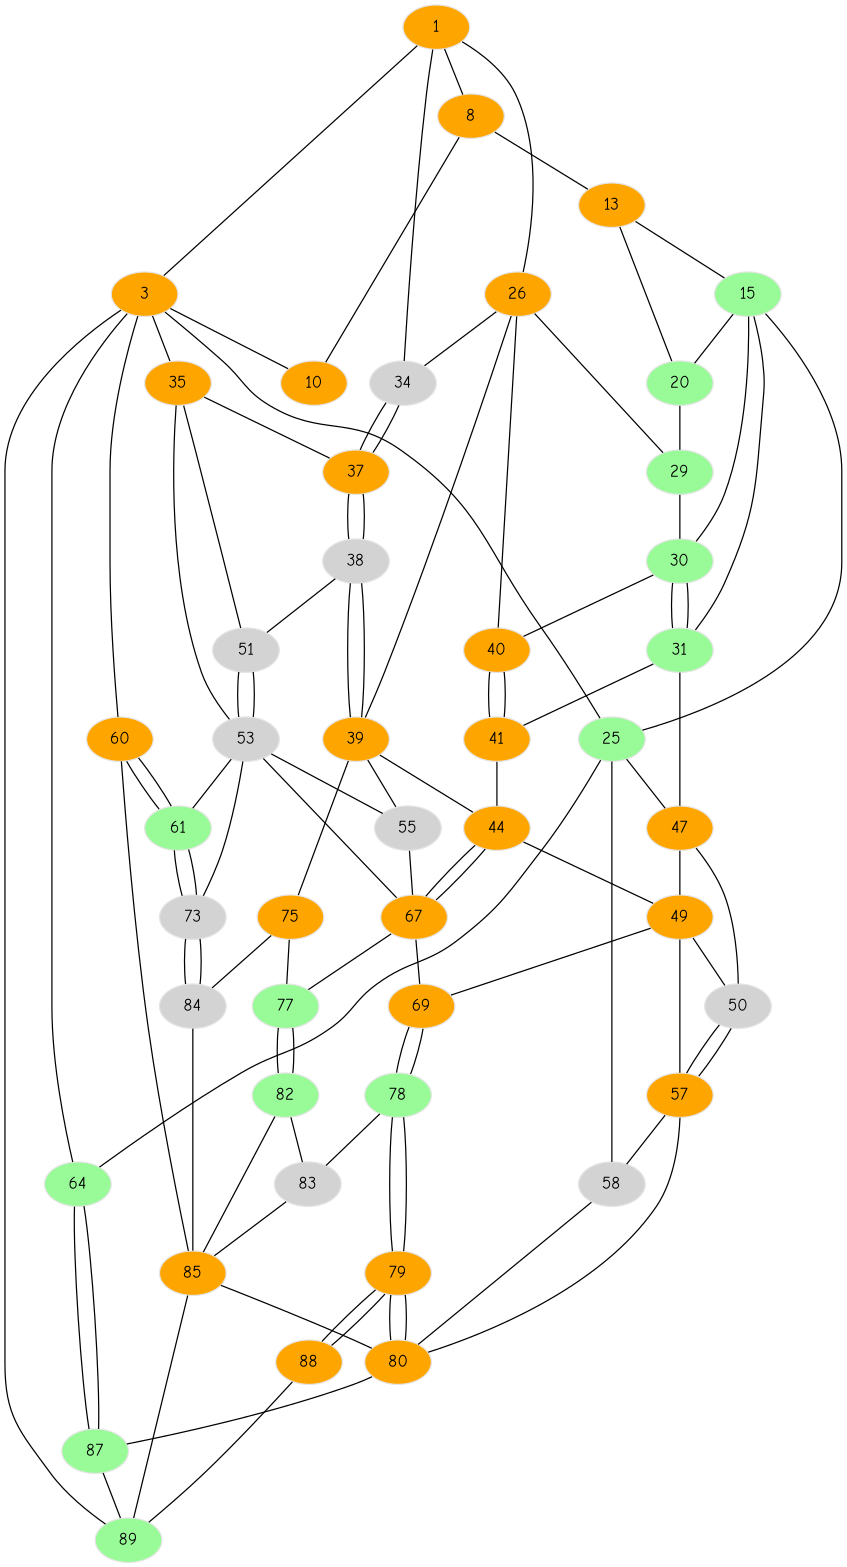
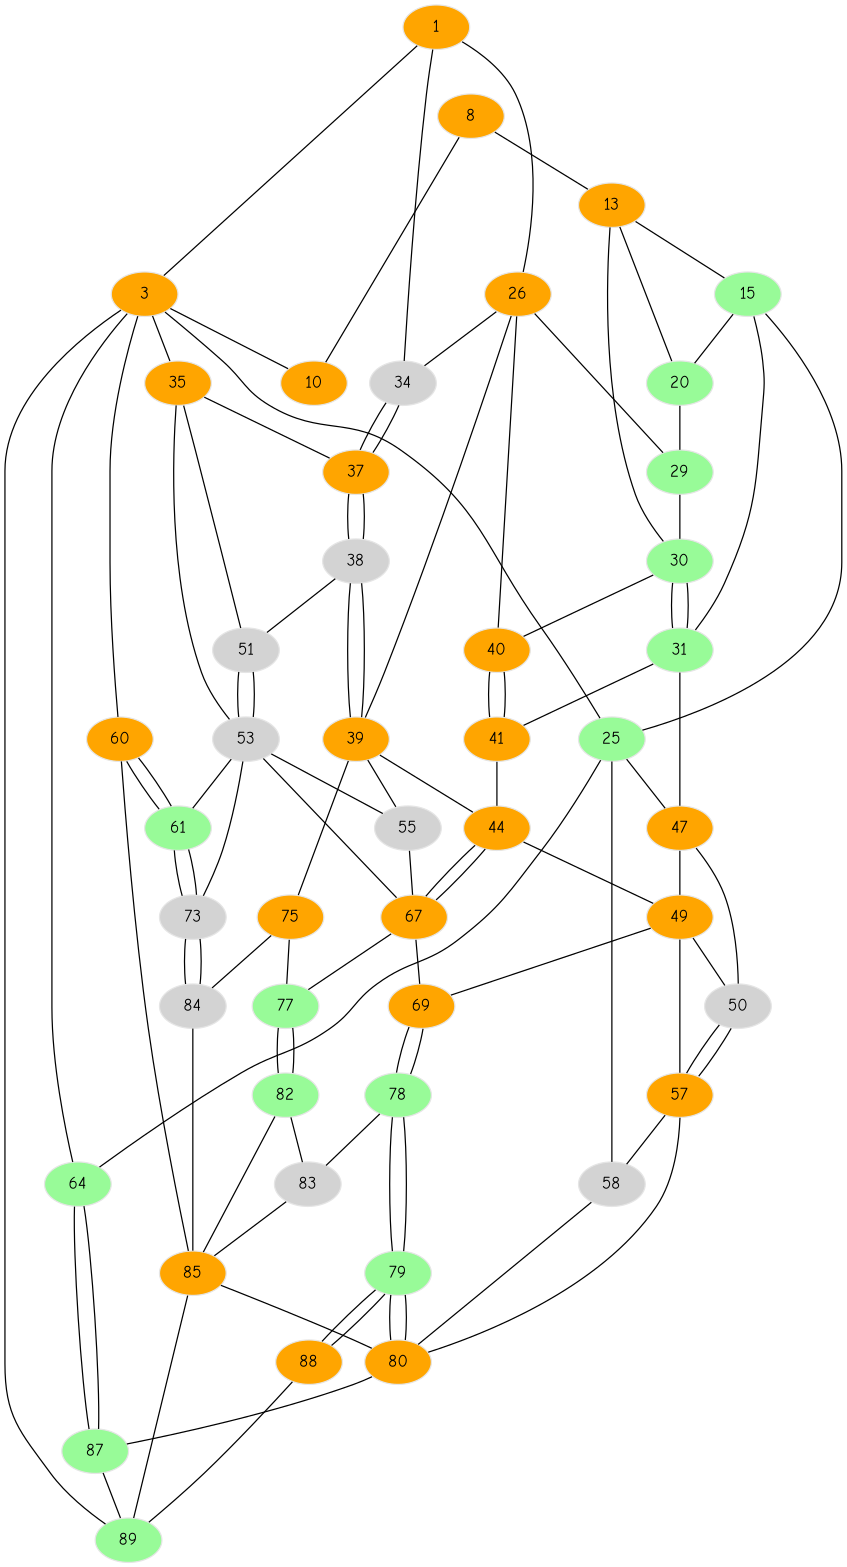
(454, 72) -> none
(740, 434) -> (612, 381)
(398, 1273) -> (398, 1273)
